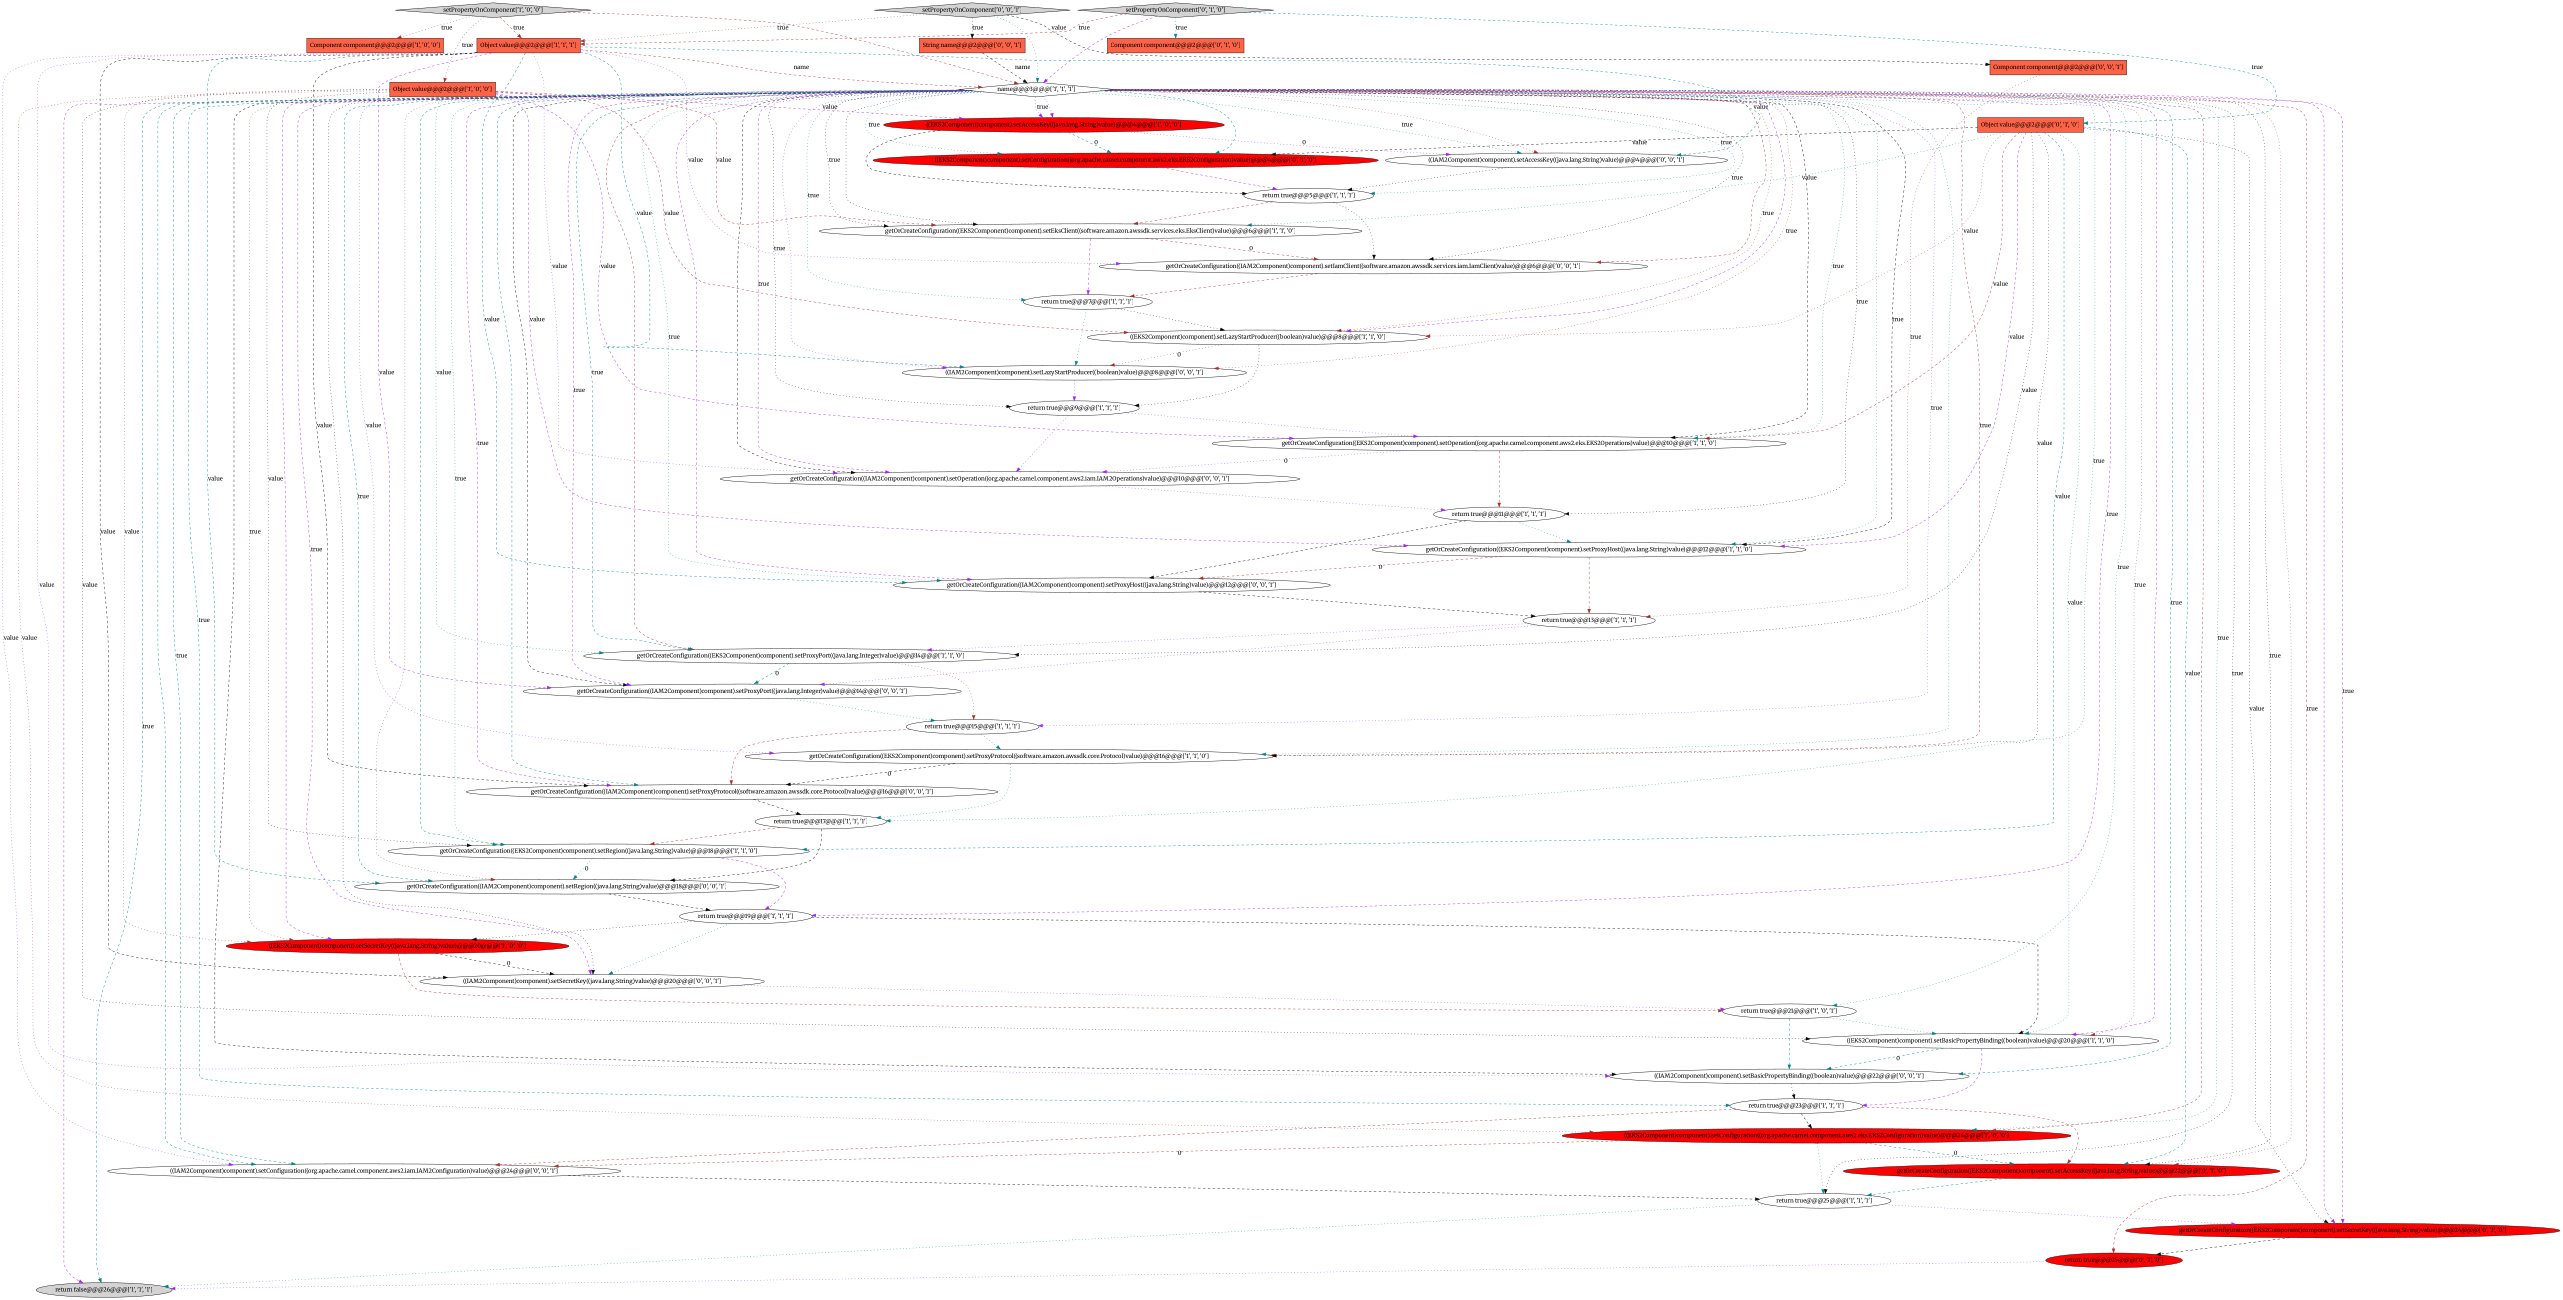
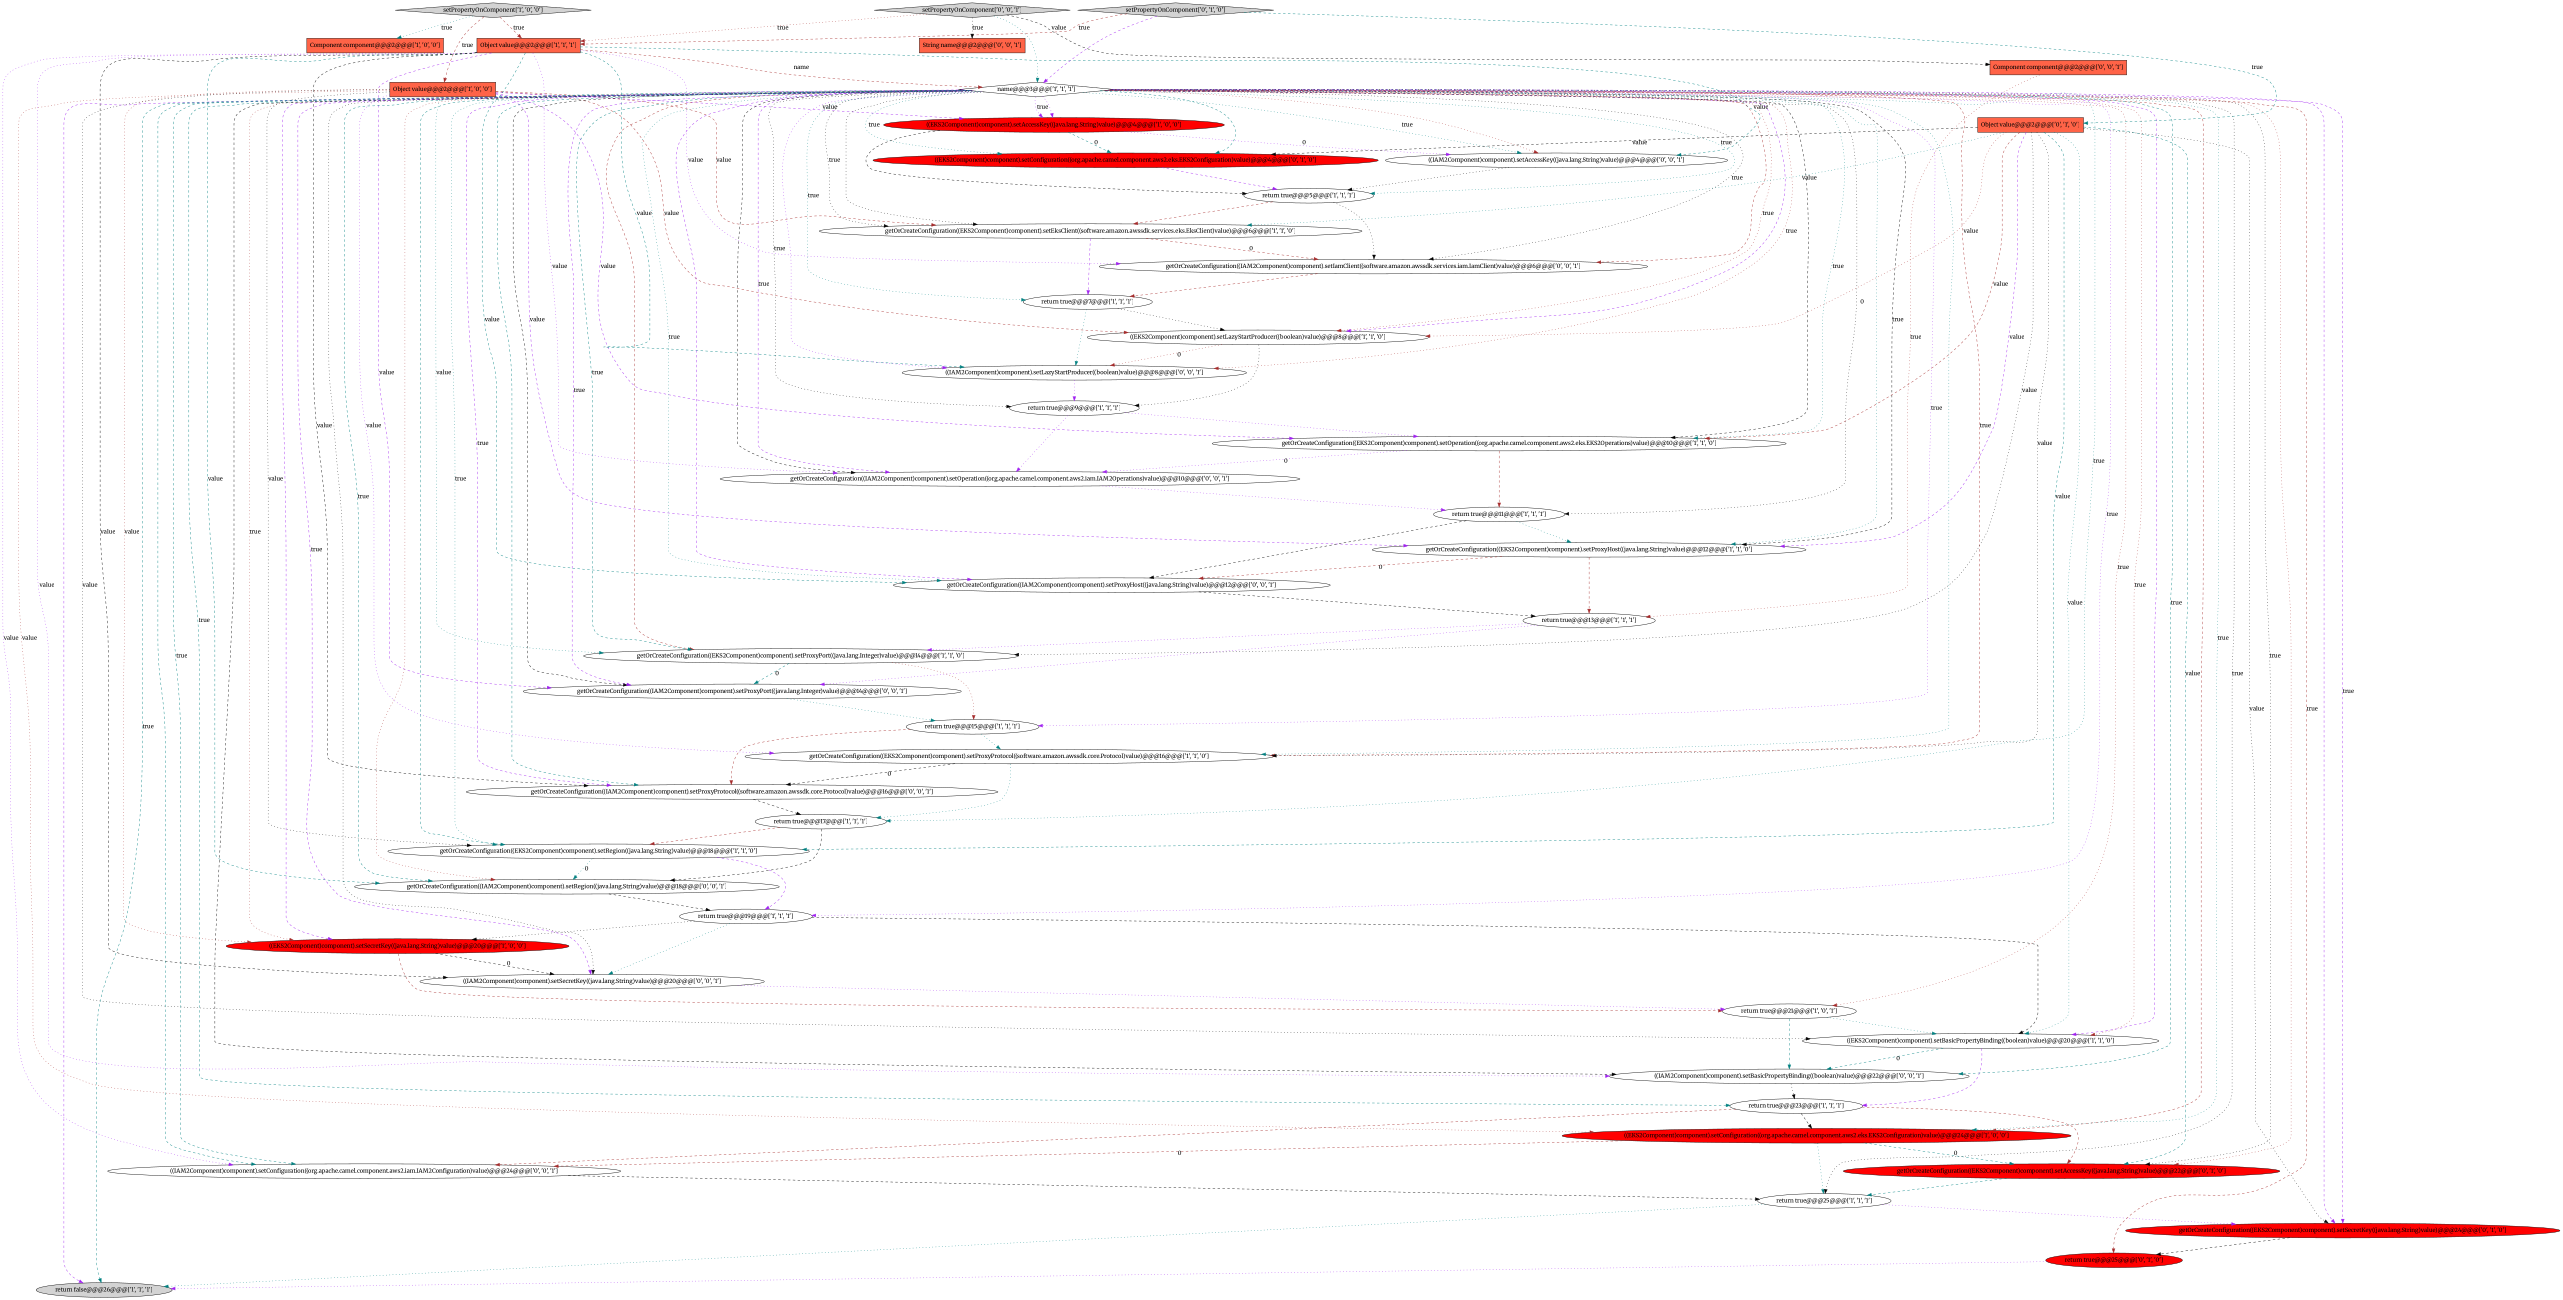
(437, 26) -> (437, 26)
(804, 27) -> none
(459, 44) -> (459, 44)
(1176, 46) -> none
(1003, 67) -> none
(2126, 137) -> (2126, 137)
(1862, 302) -> (1862, 302)
(2100, 617) -> (2100, 617)
